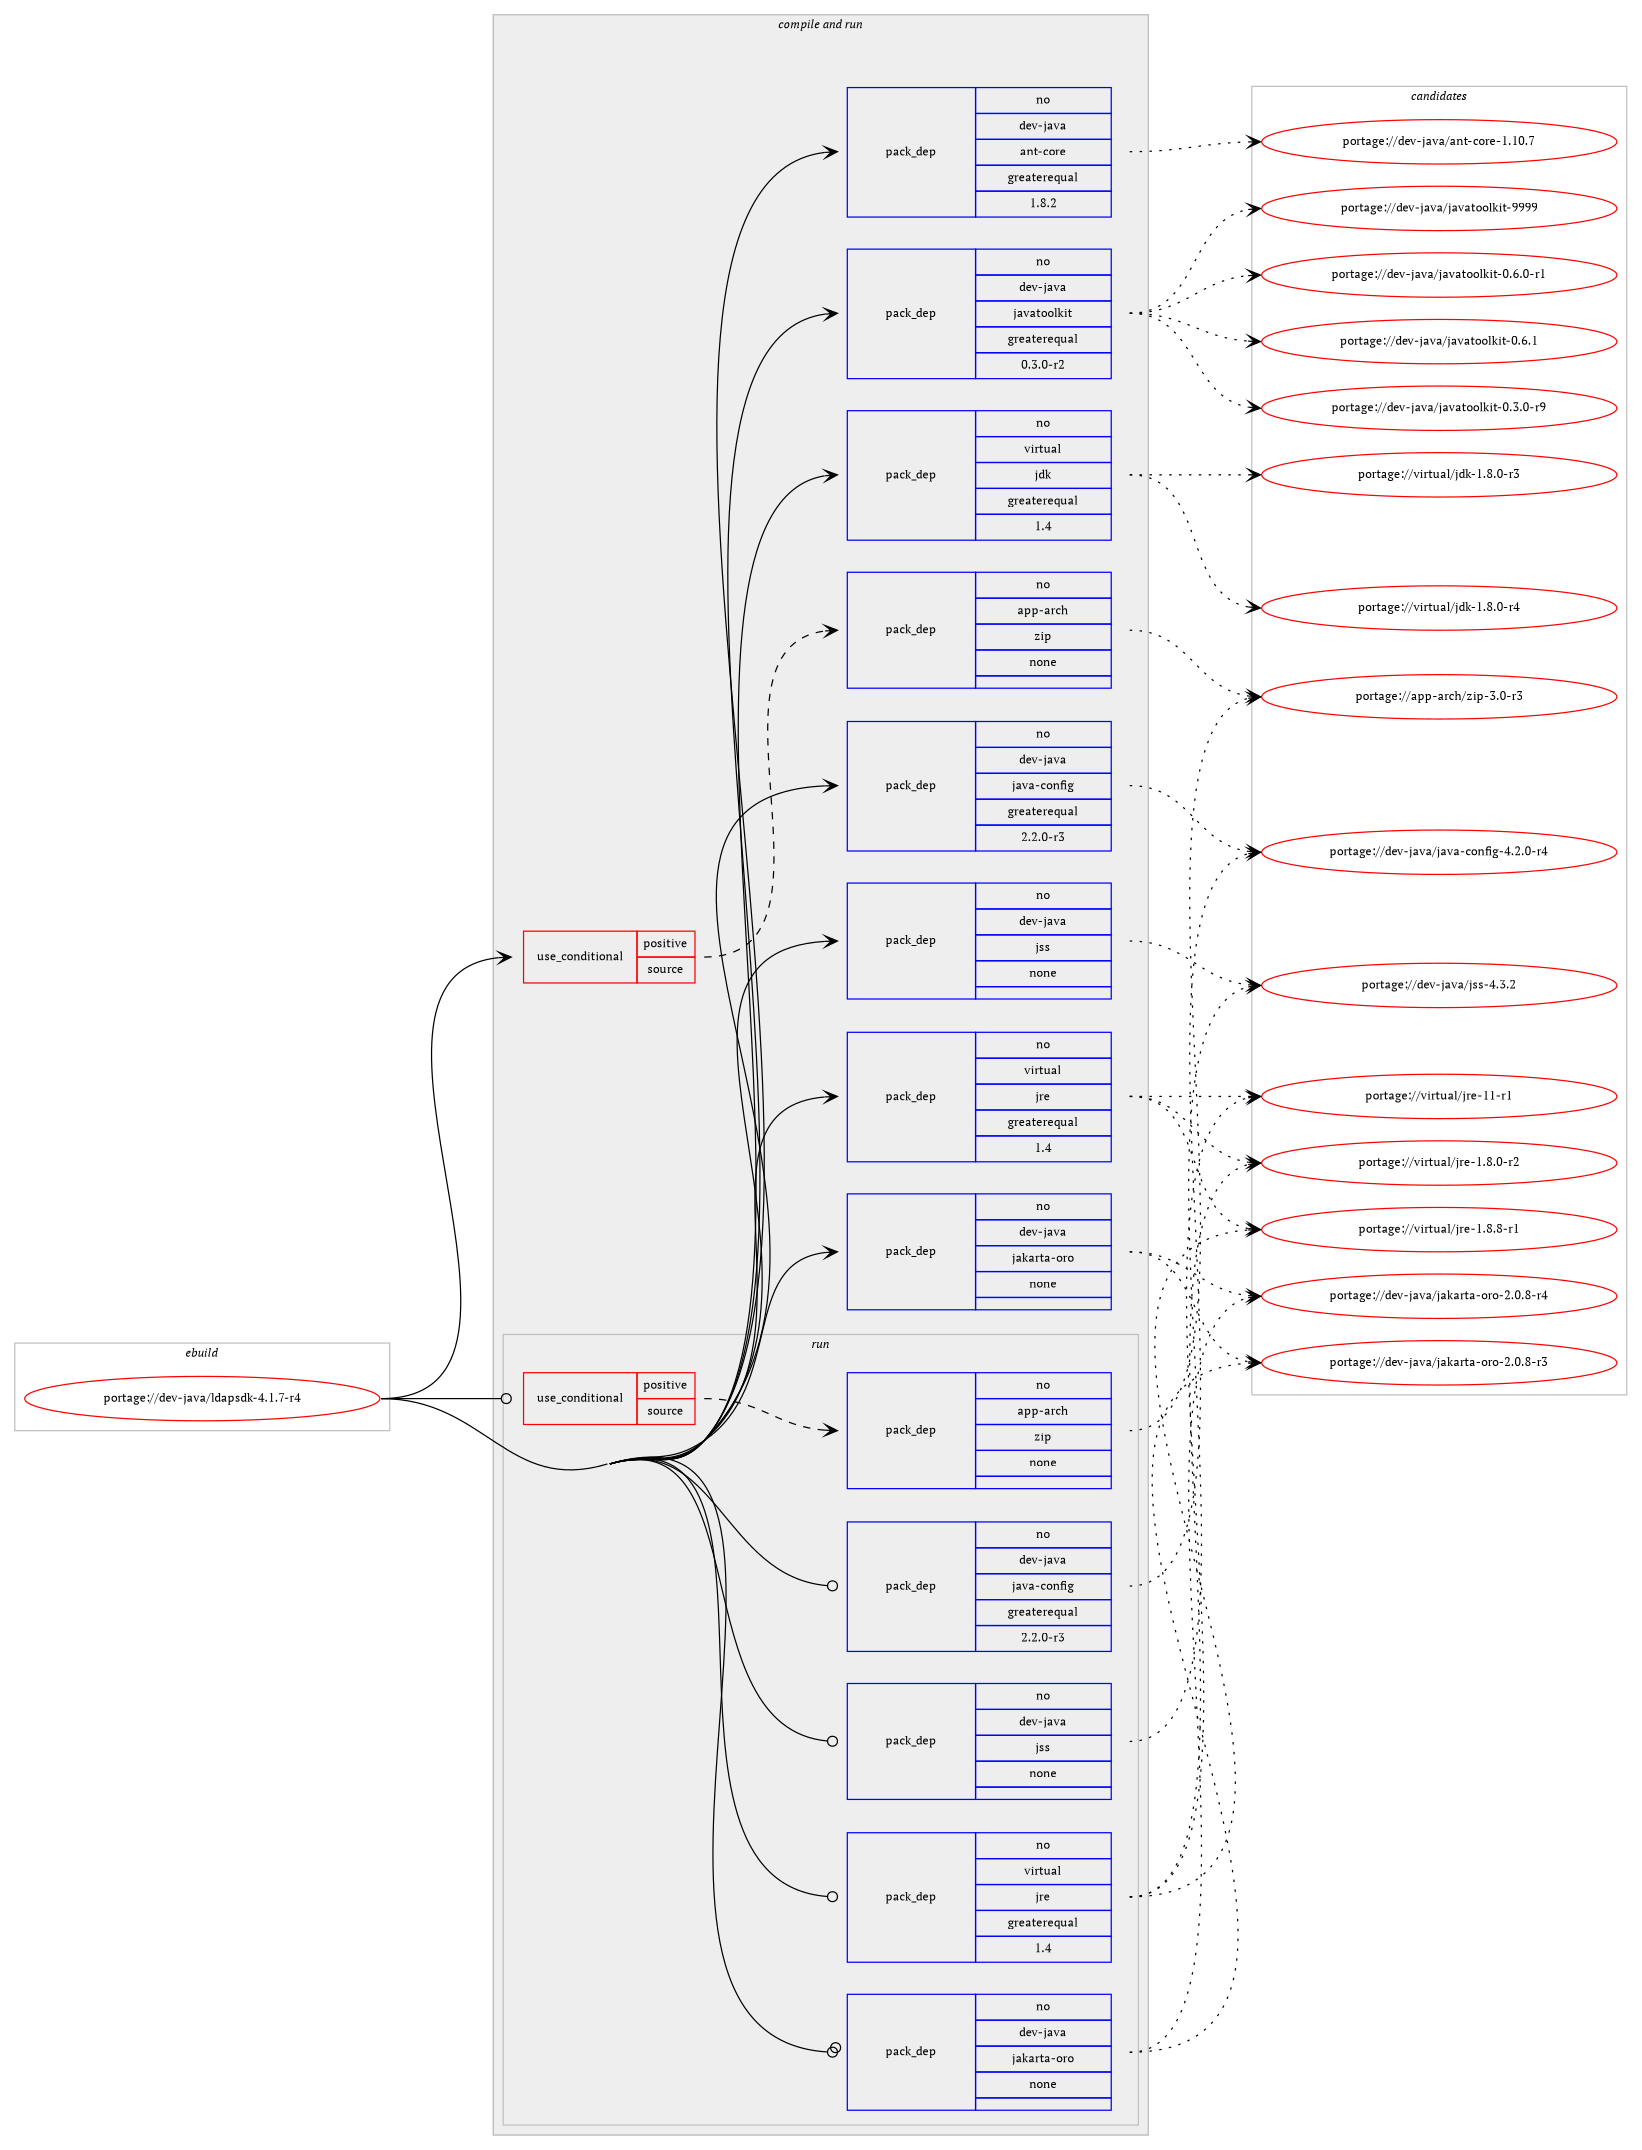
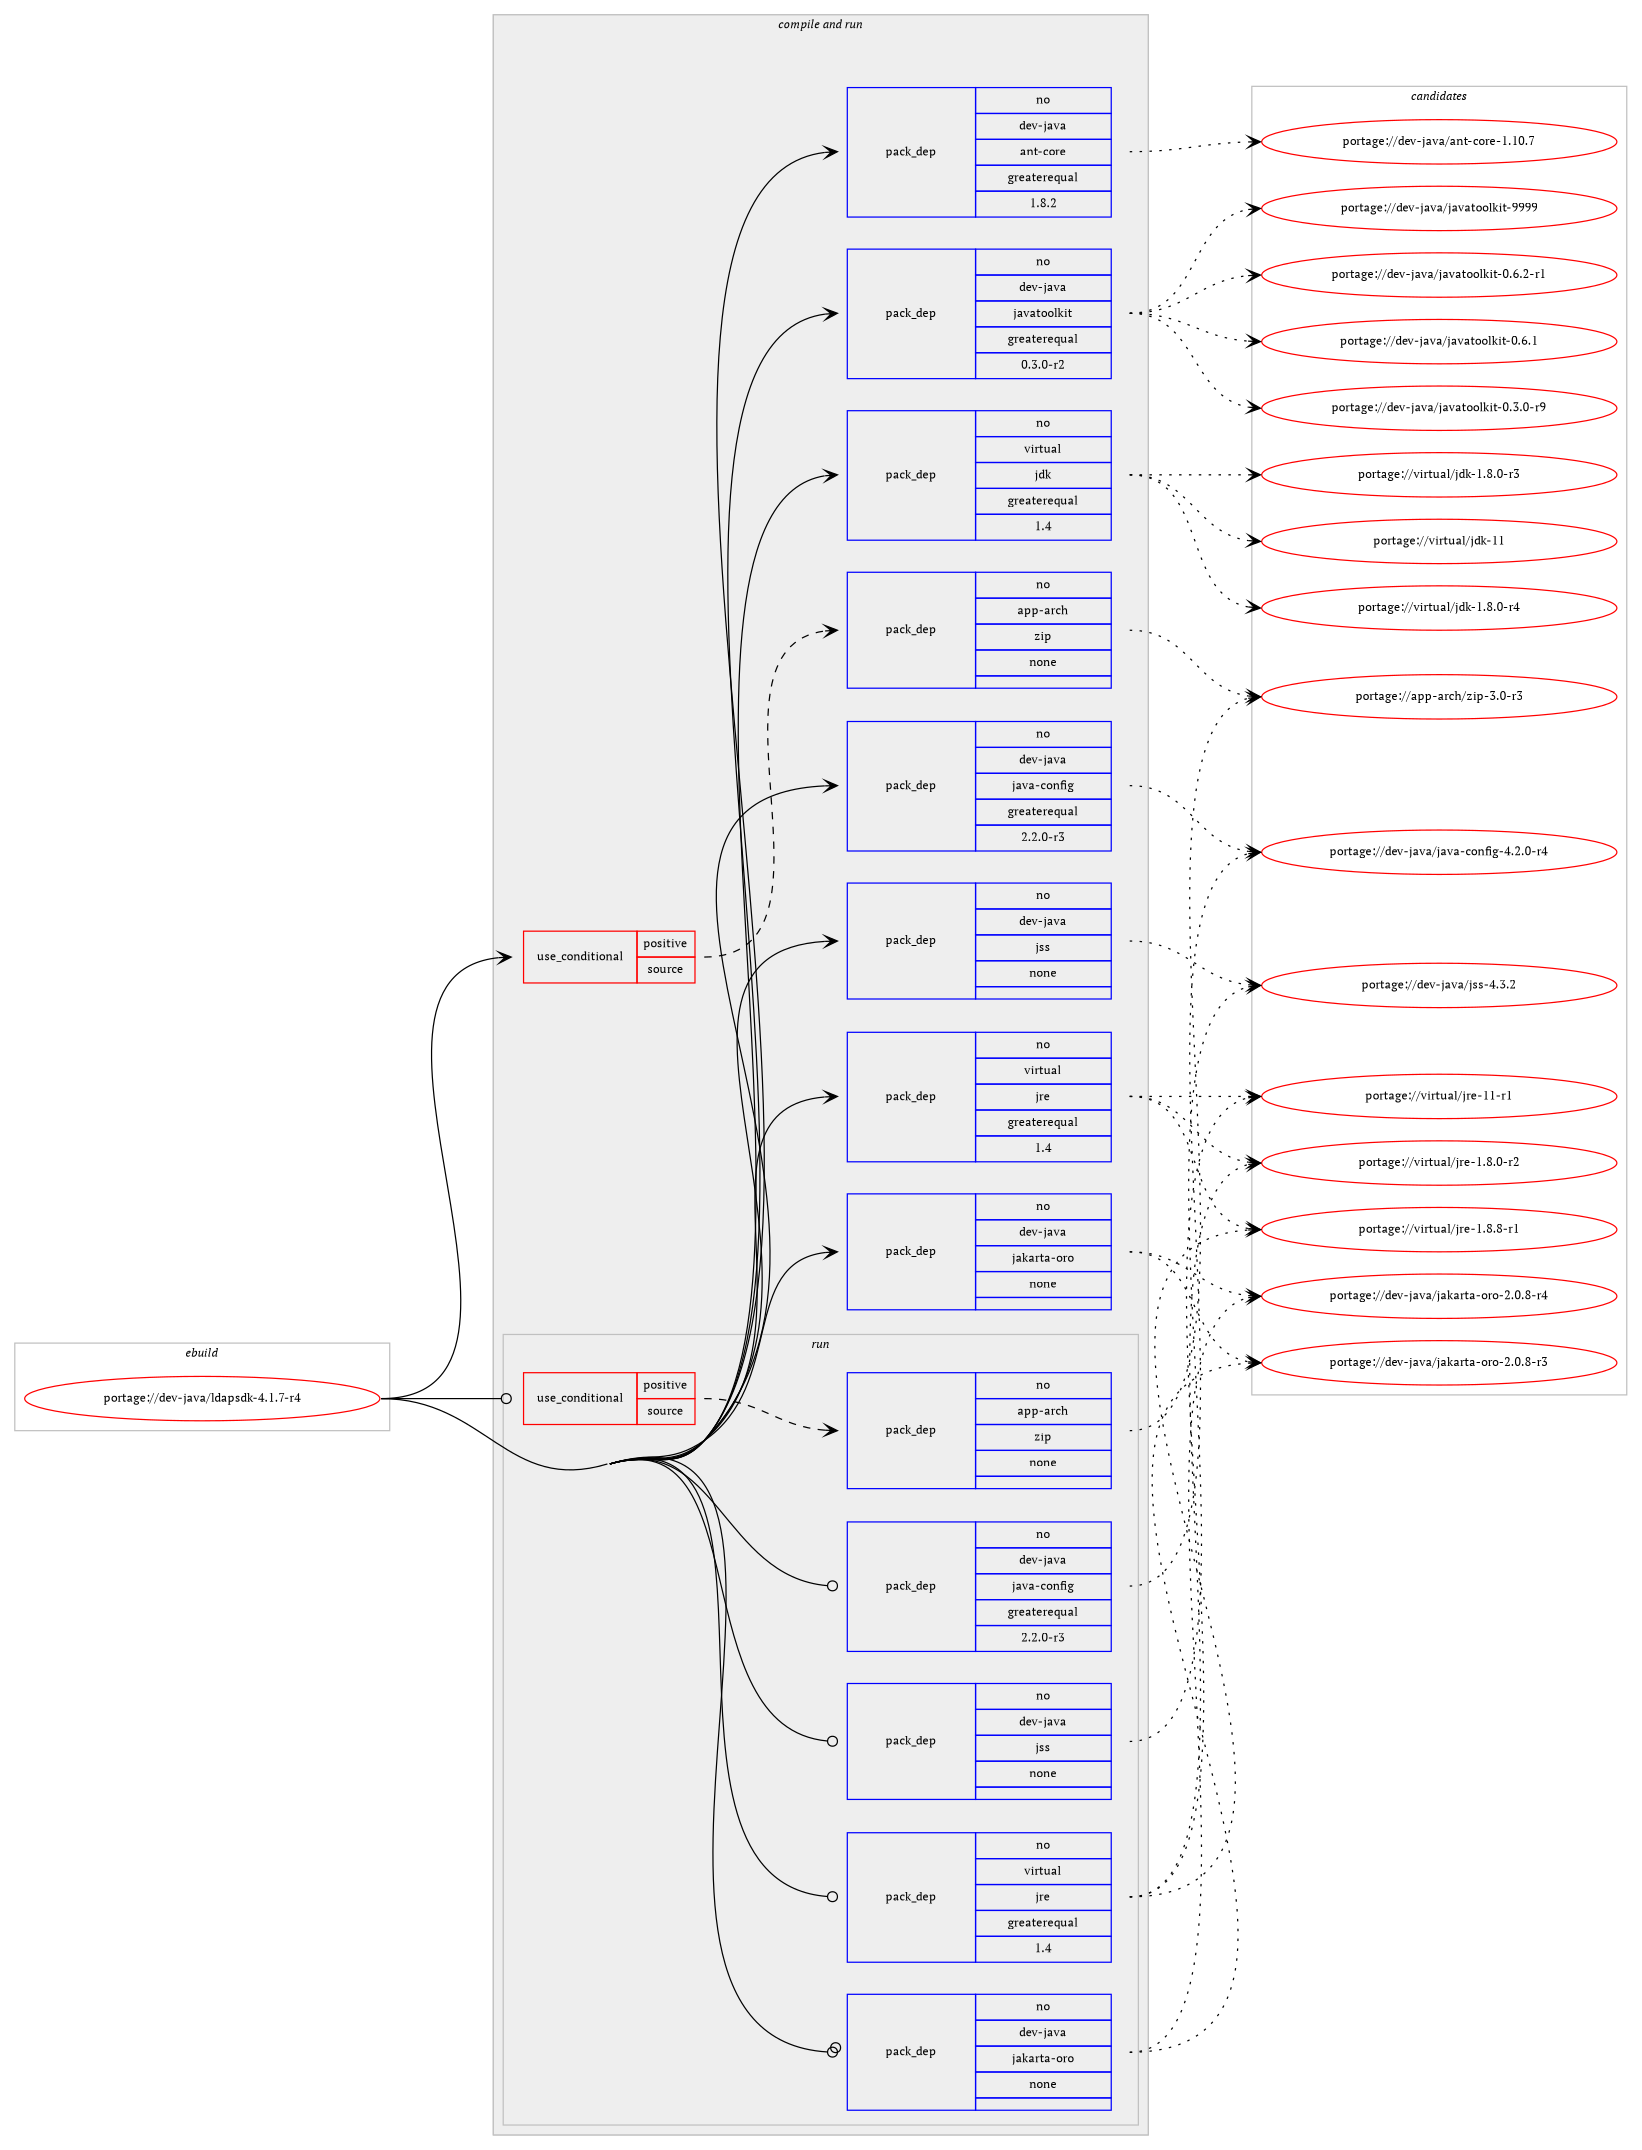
(1439, 275) -> (1439, 275)
none -> (1439, 541)
